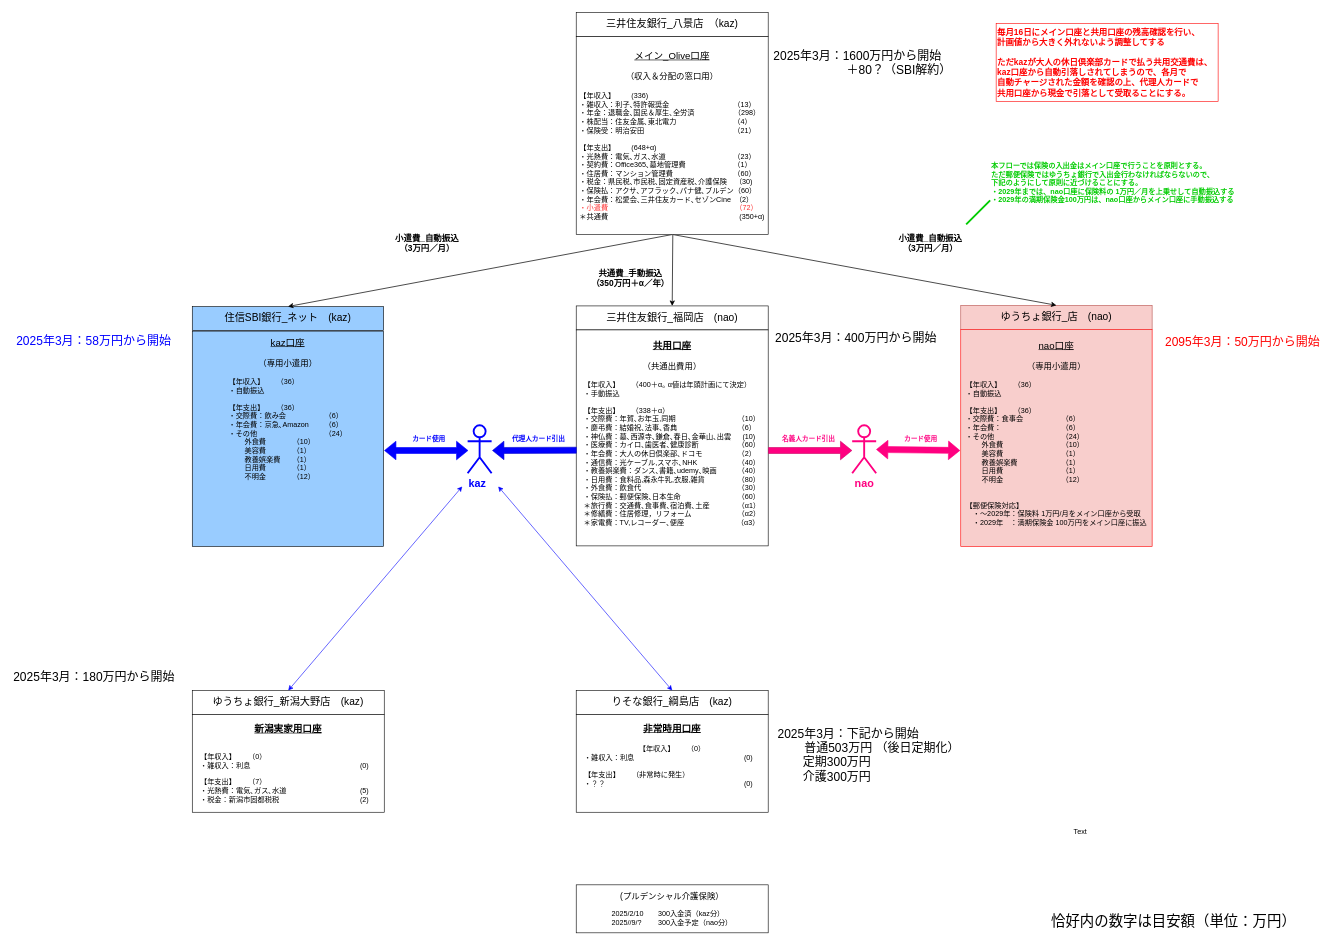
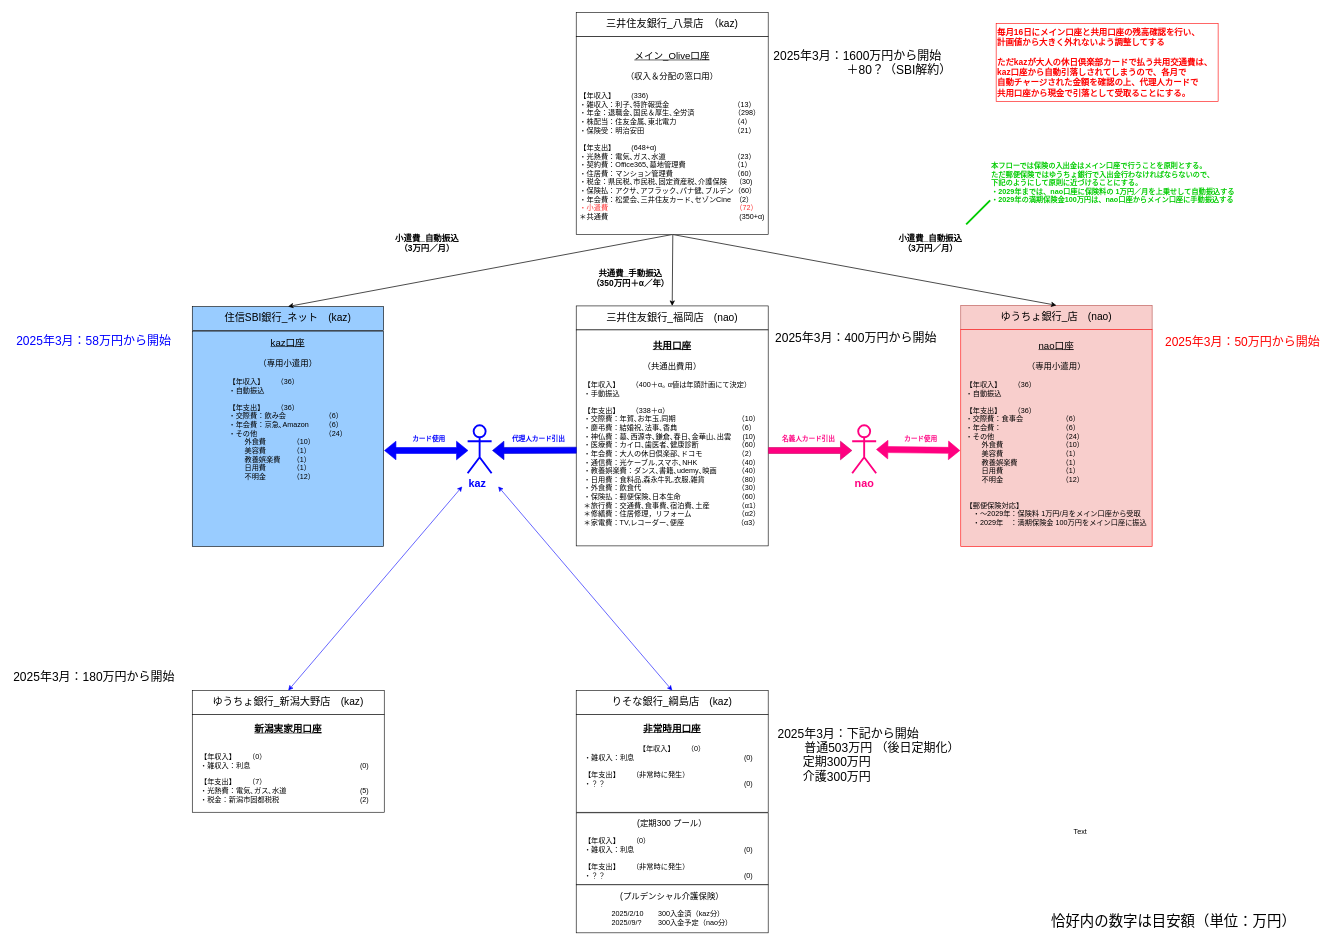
(1243, 342) -> (1243, 342)
none -> (672, 849)
